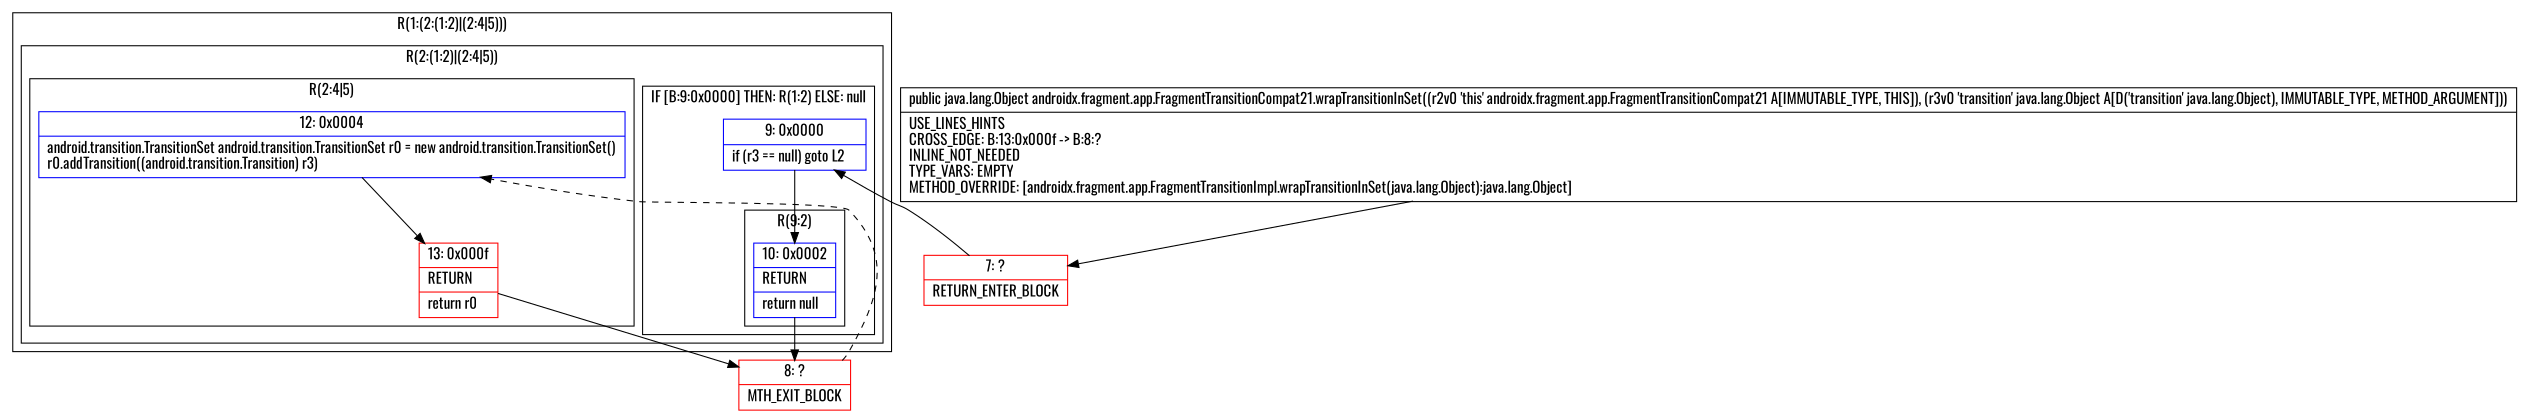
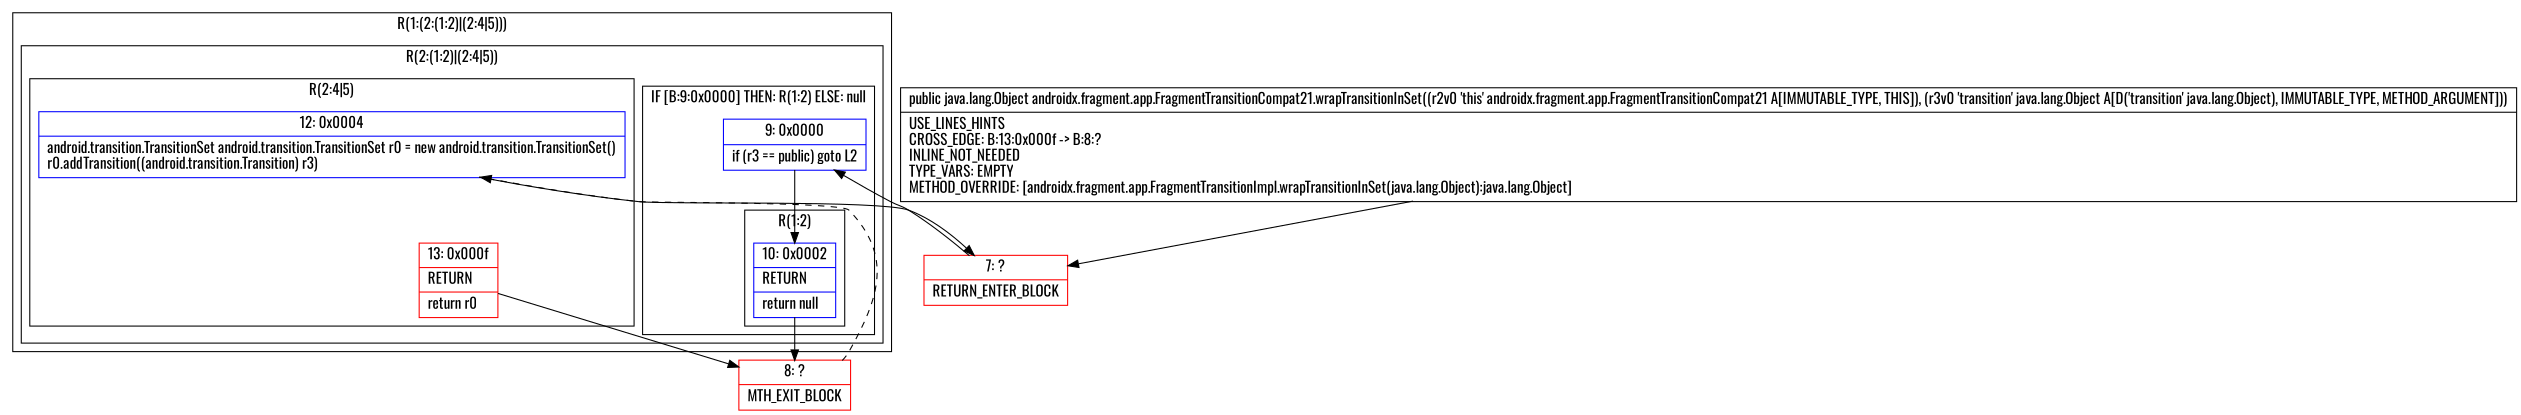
(788, 157) -> (795, 157)
(390, 207) -> (853, 205)
(795, 222) -> (795, 222)
